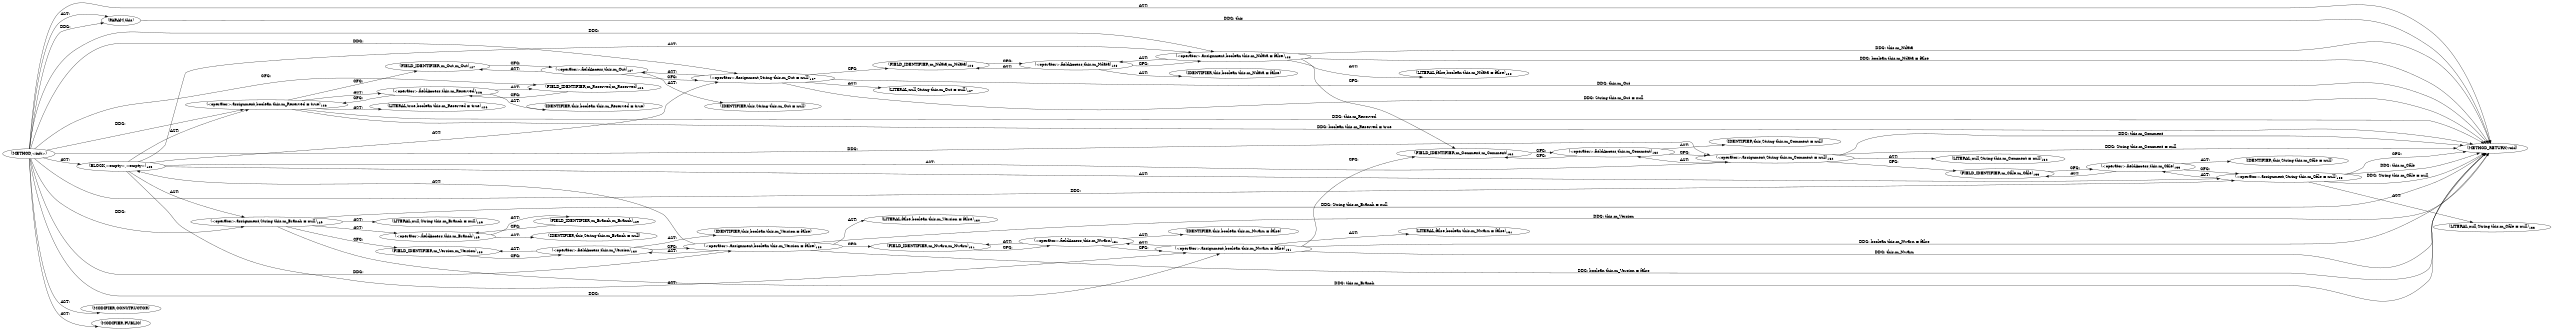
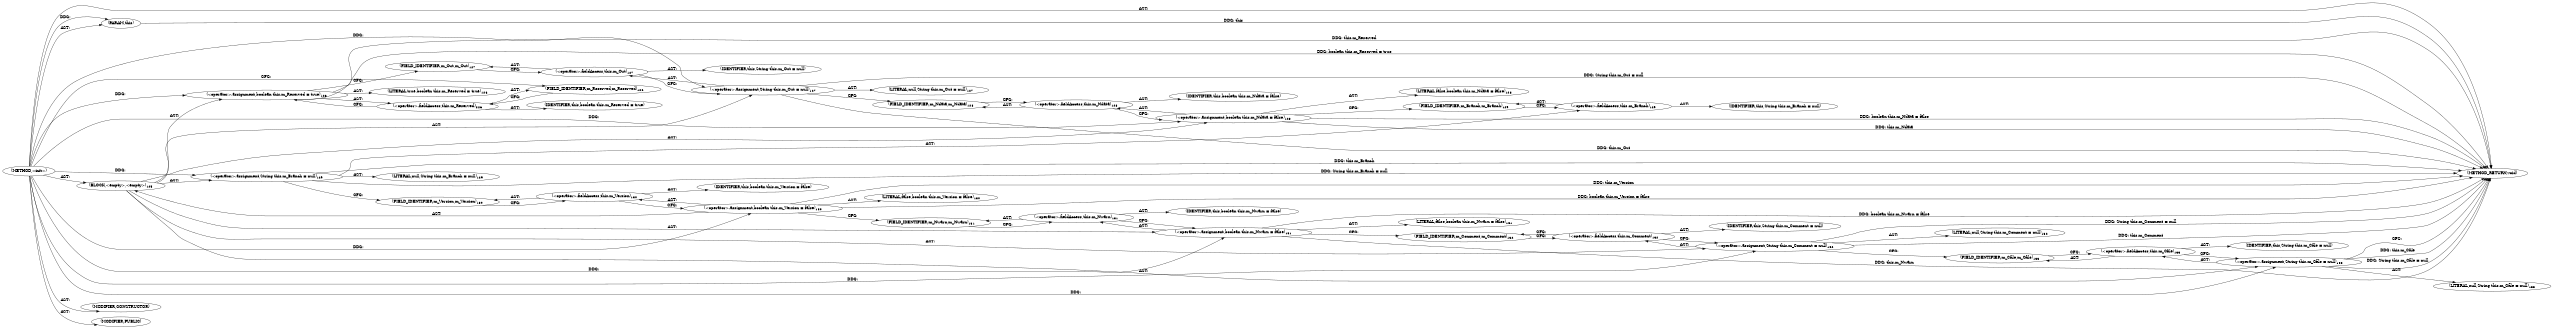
(1371, 107) -> (1352, 112)
